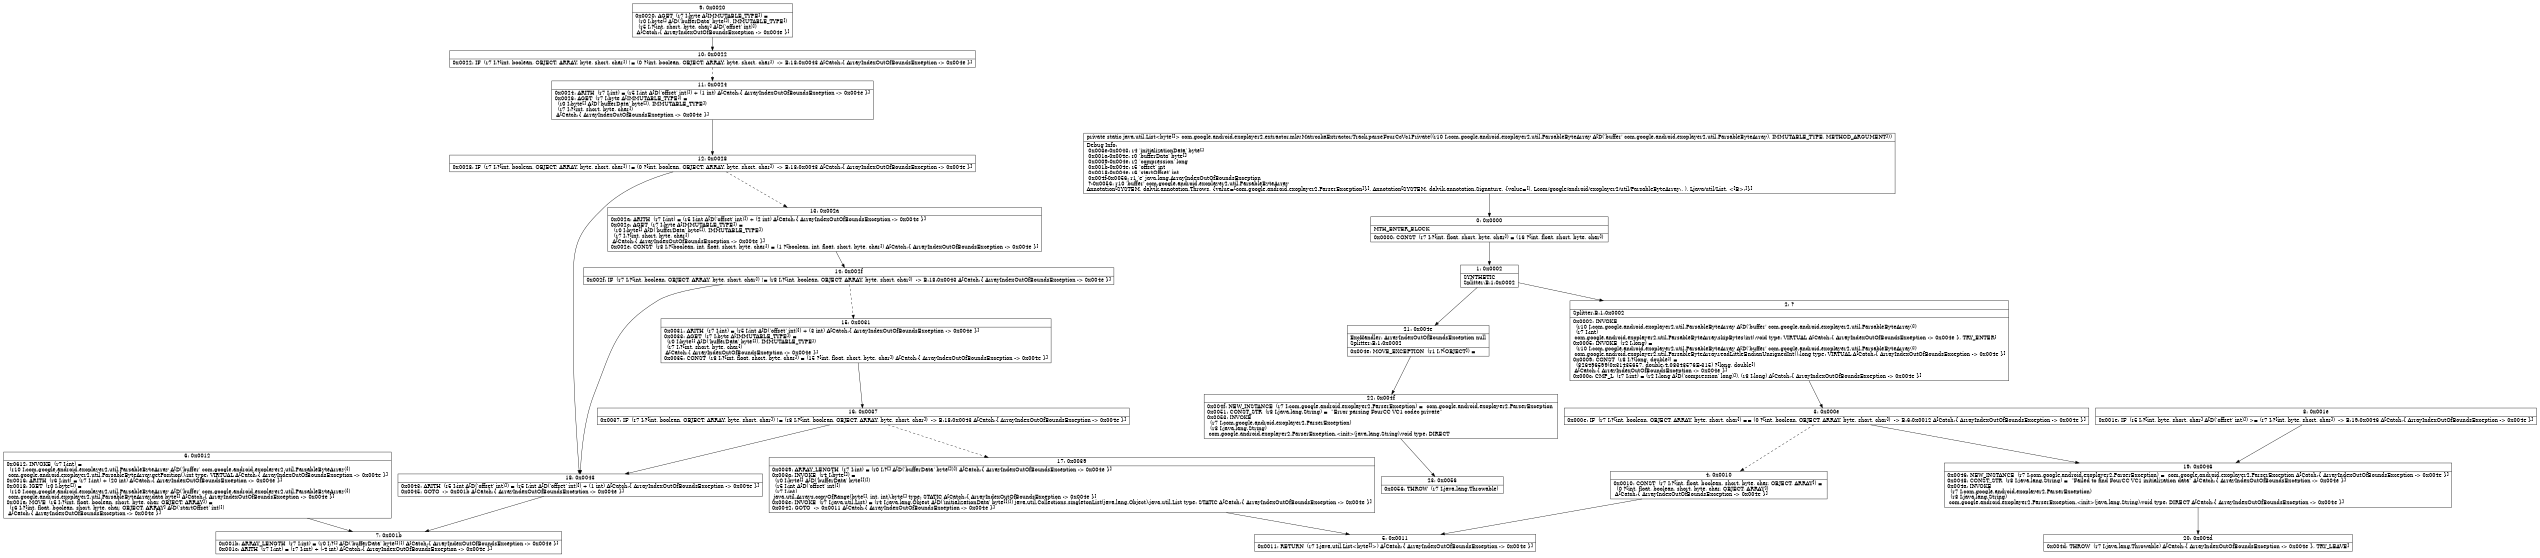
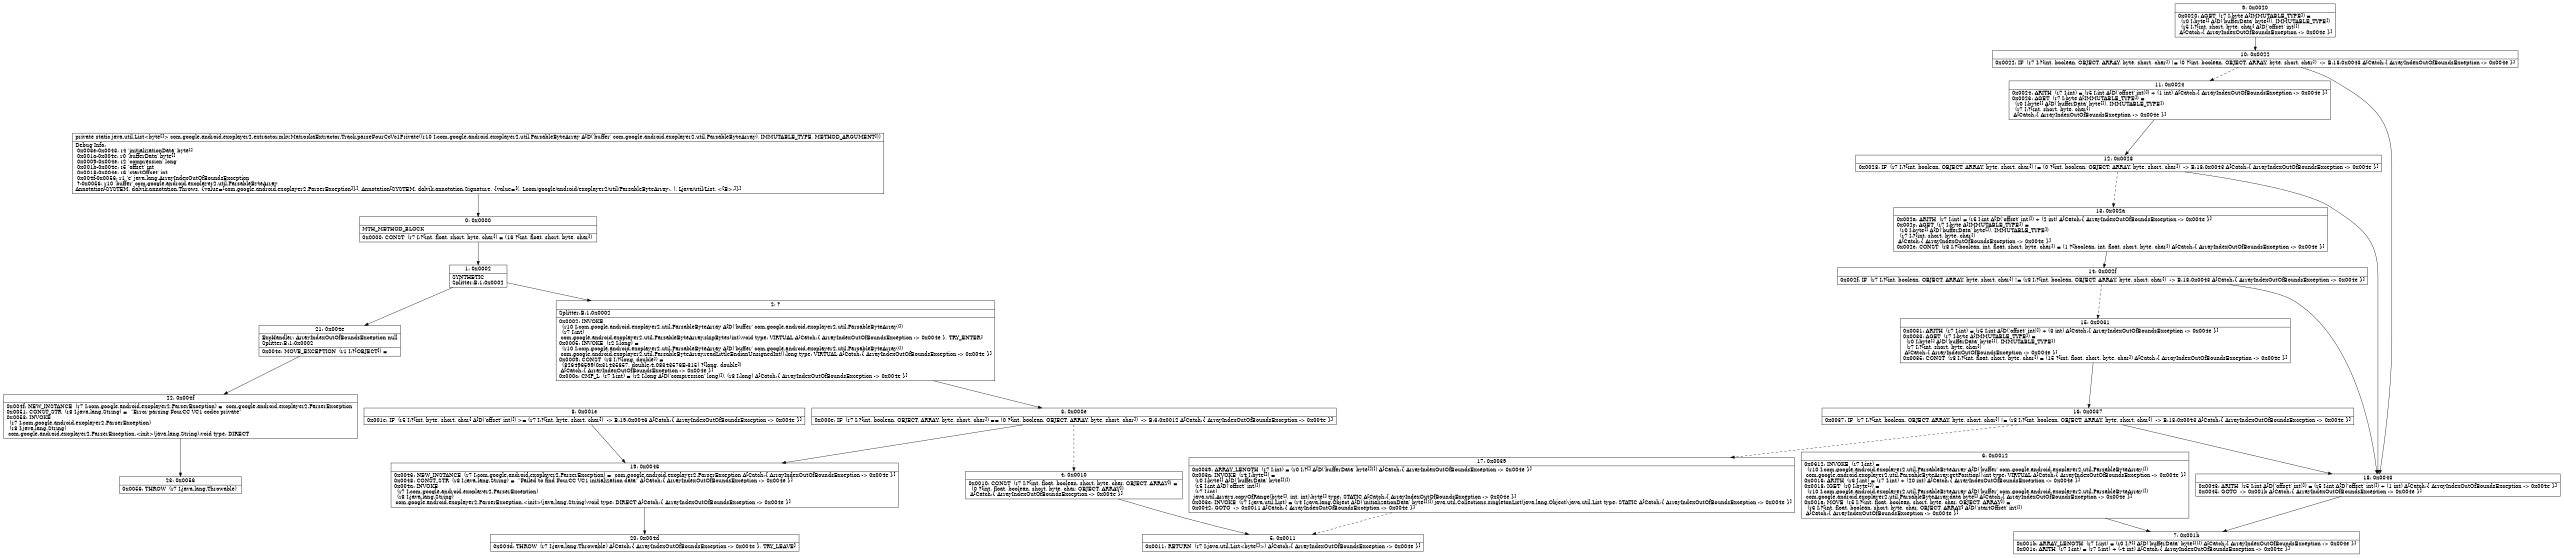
(1402, 229) -> (393, 229)
none -> (2392, 245)
(1286, 523) -> (1354, 523)
